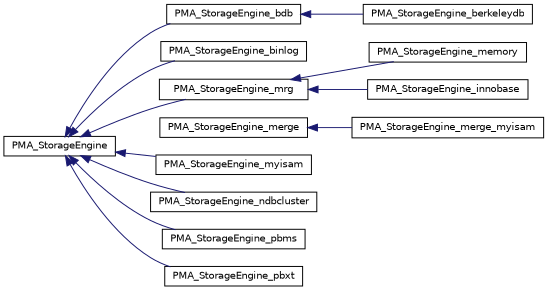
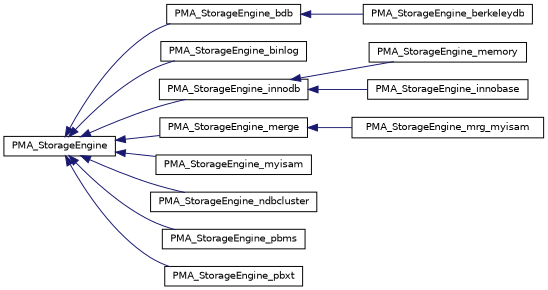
(234, 89) -> (234, 89)
(448, 128) -> (448, 128)
none -> (143, 137)
